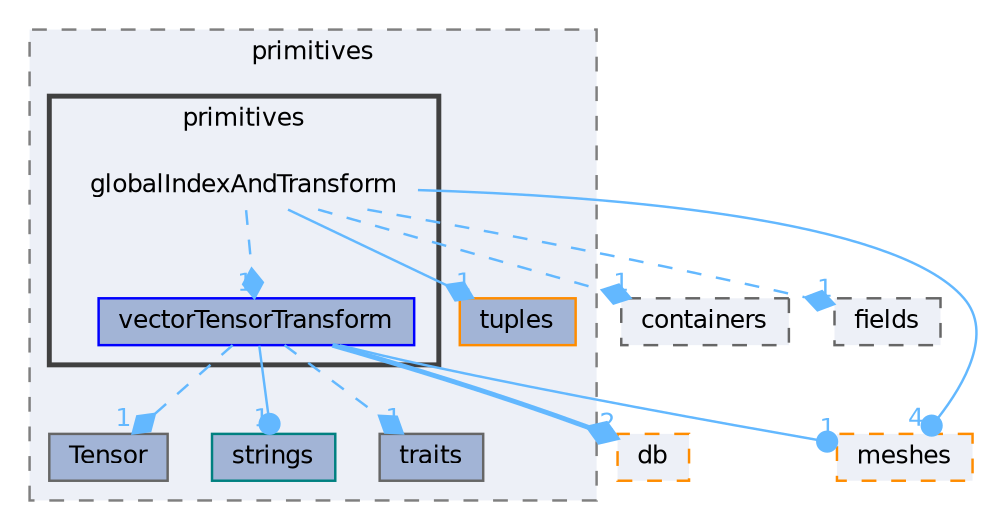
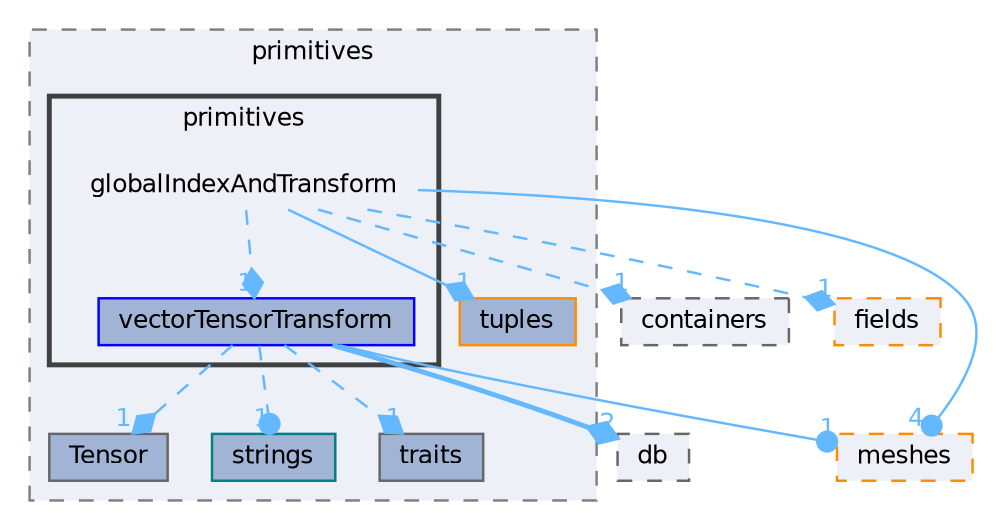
(888, 322) -> (888, 322)
(264, 380) -> (264, 380)
(653, 457) -> (653, 457)
